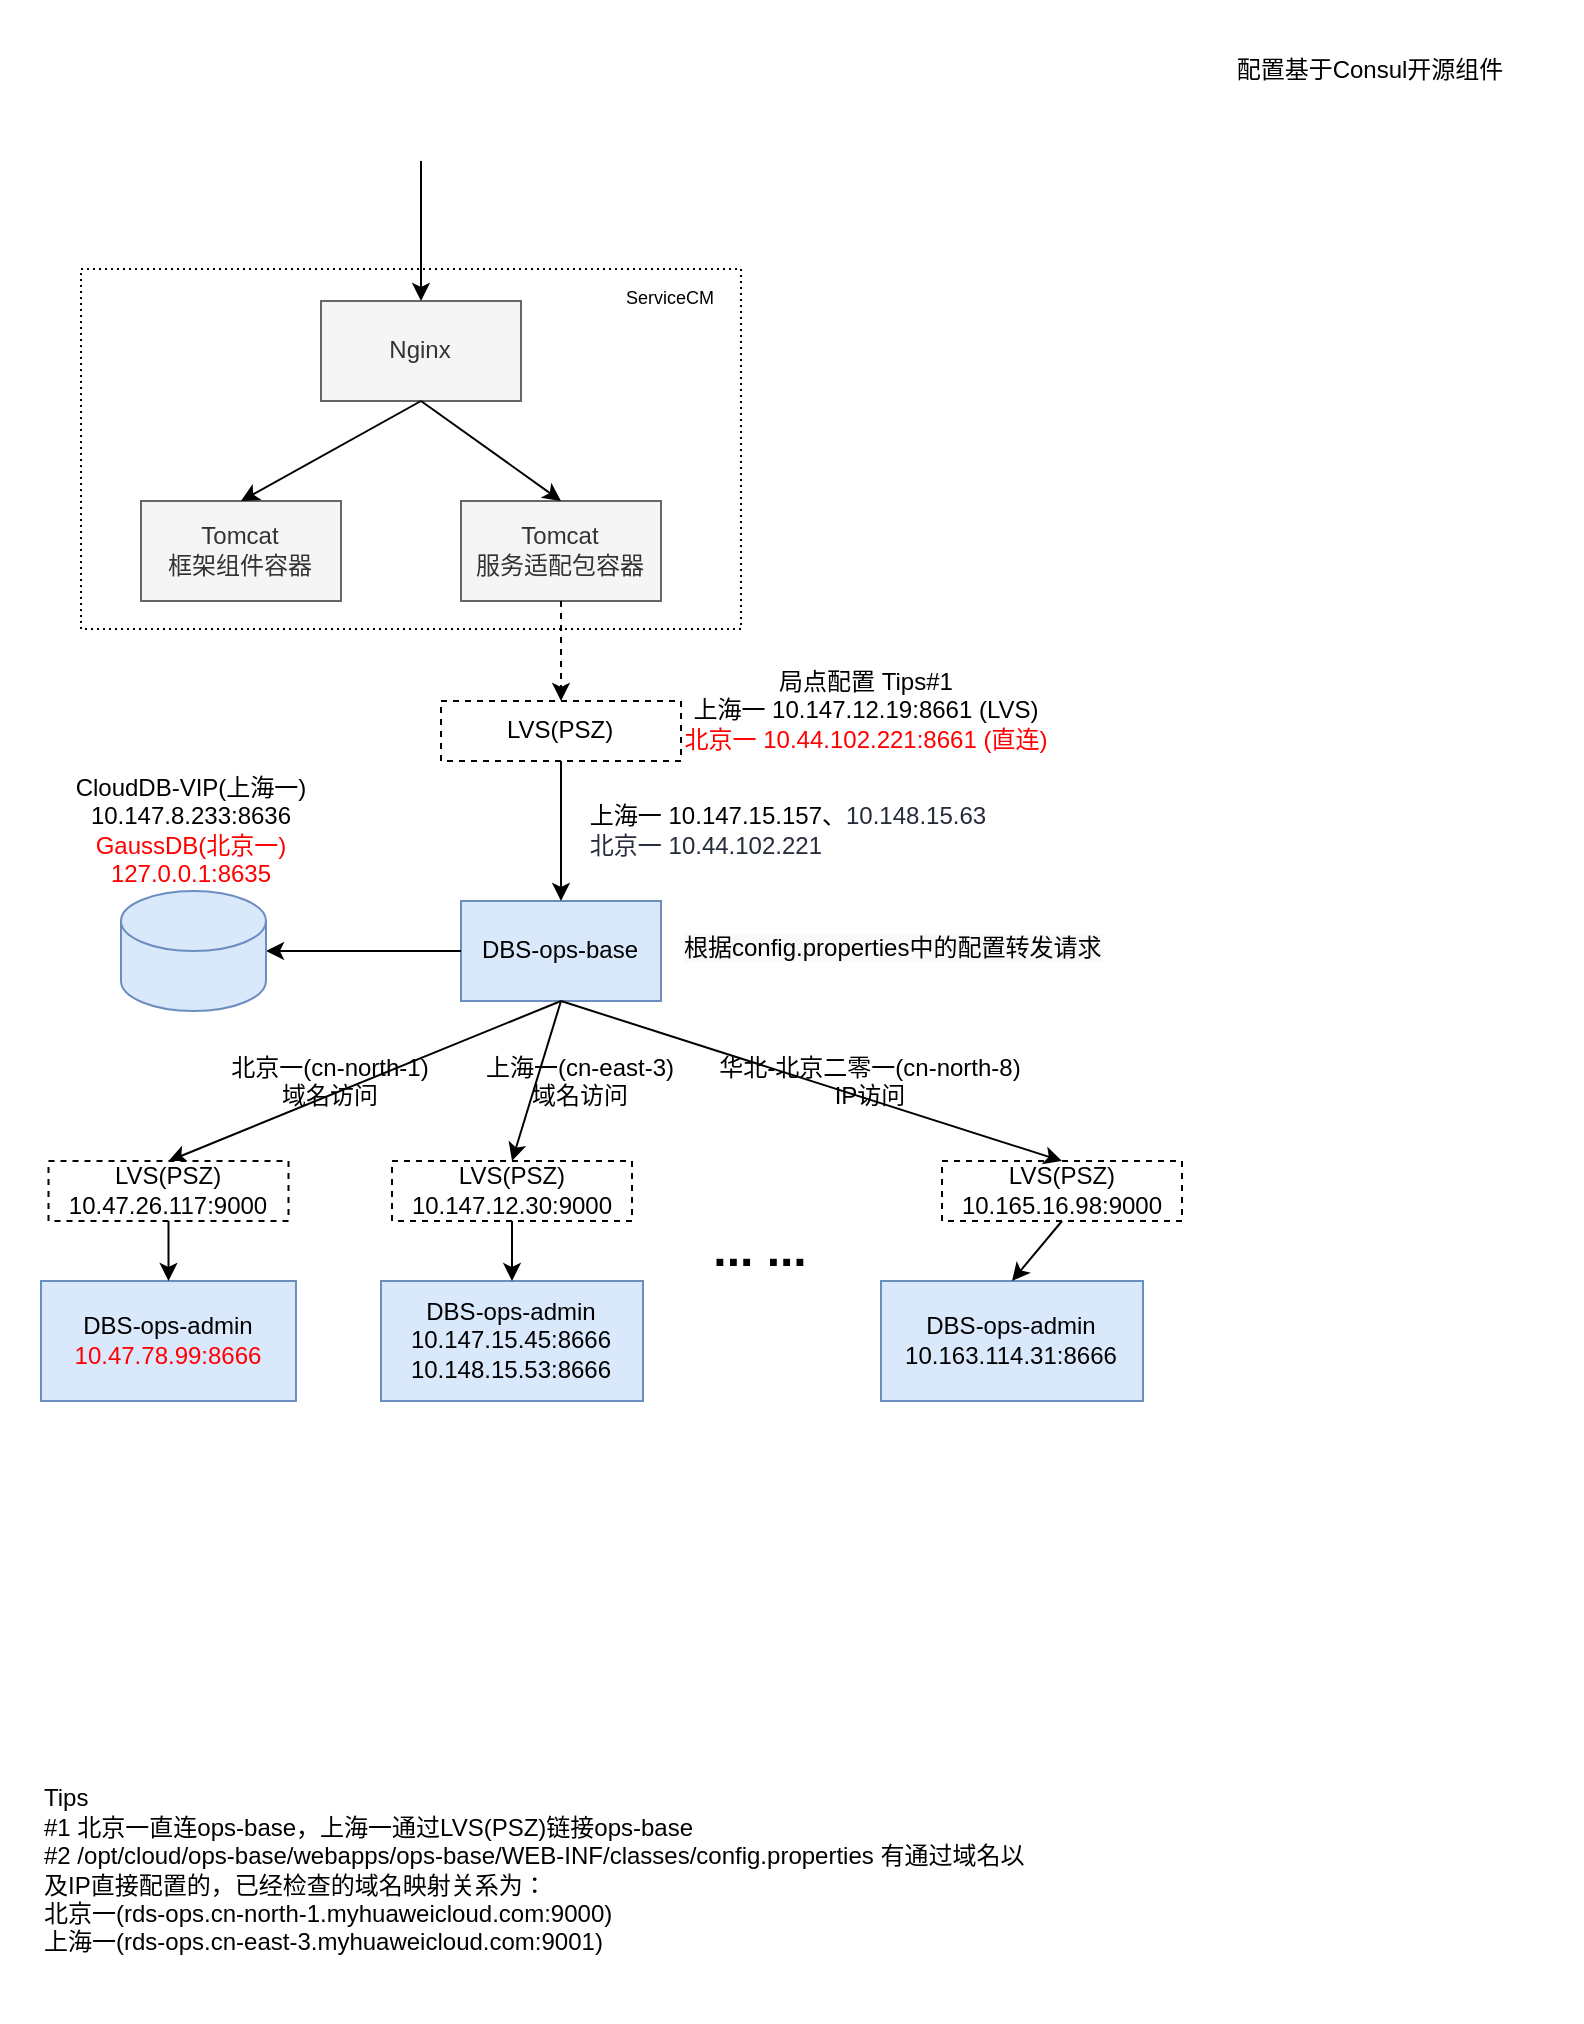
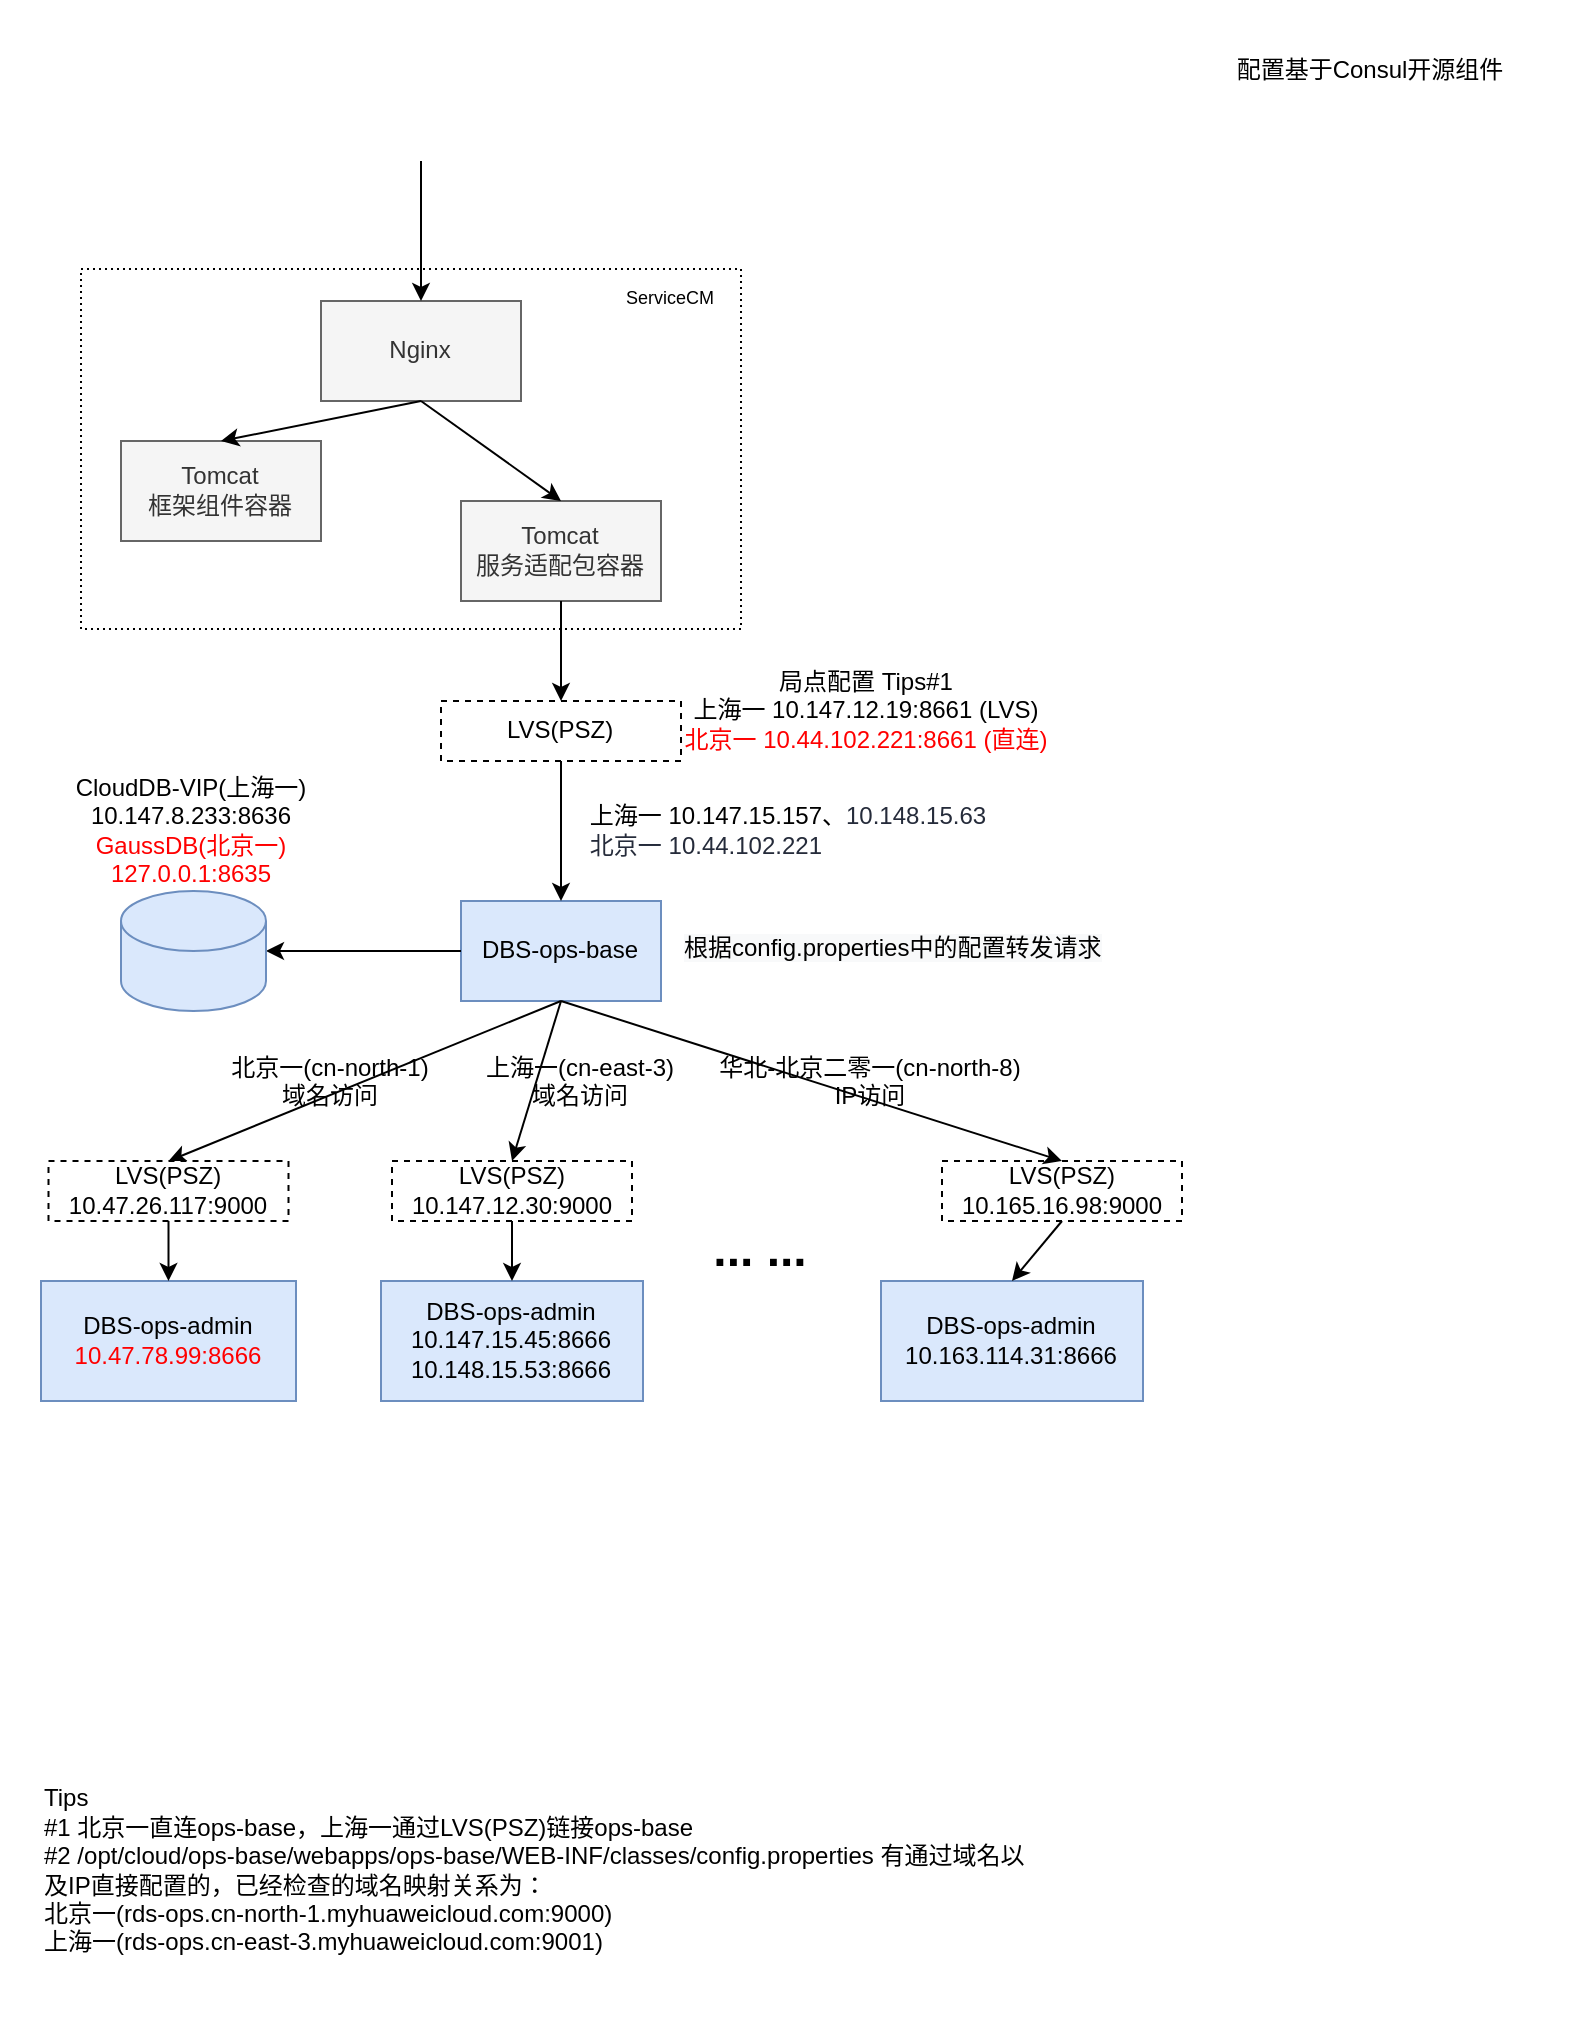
(241, 551) -> (221, 491)
(561, 645) -> (561, 645)
